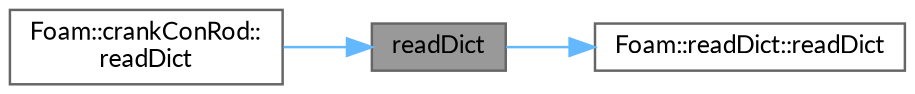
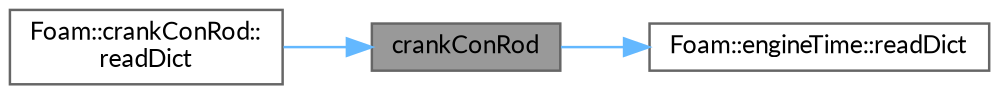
(439, 47) -> (466, 47)
(750, 47) -> (819, 47)
